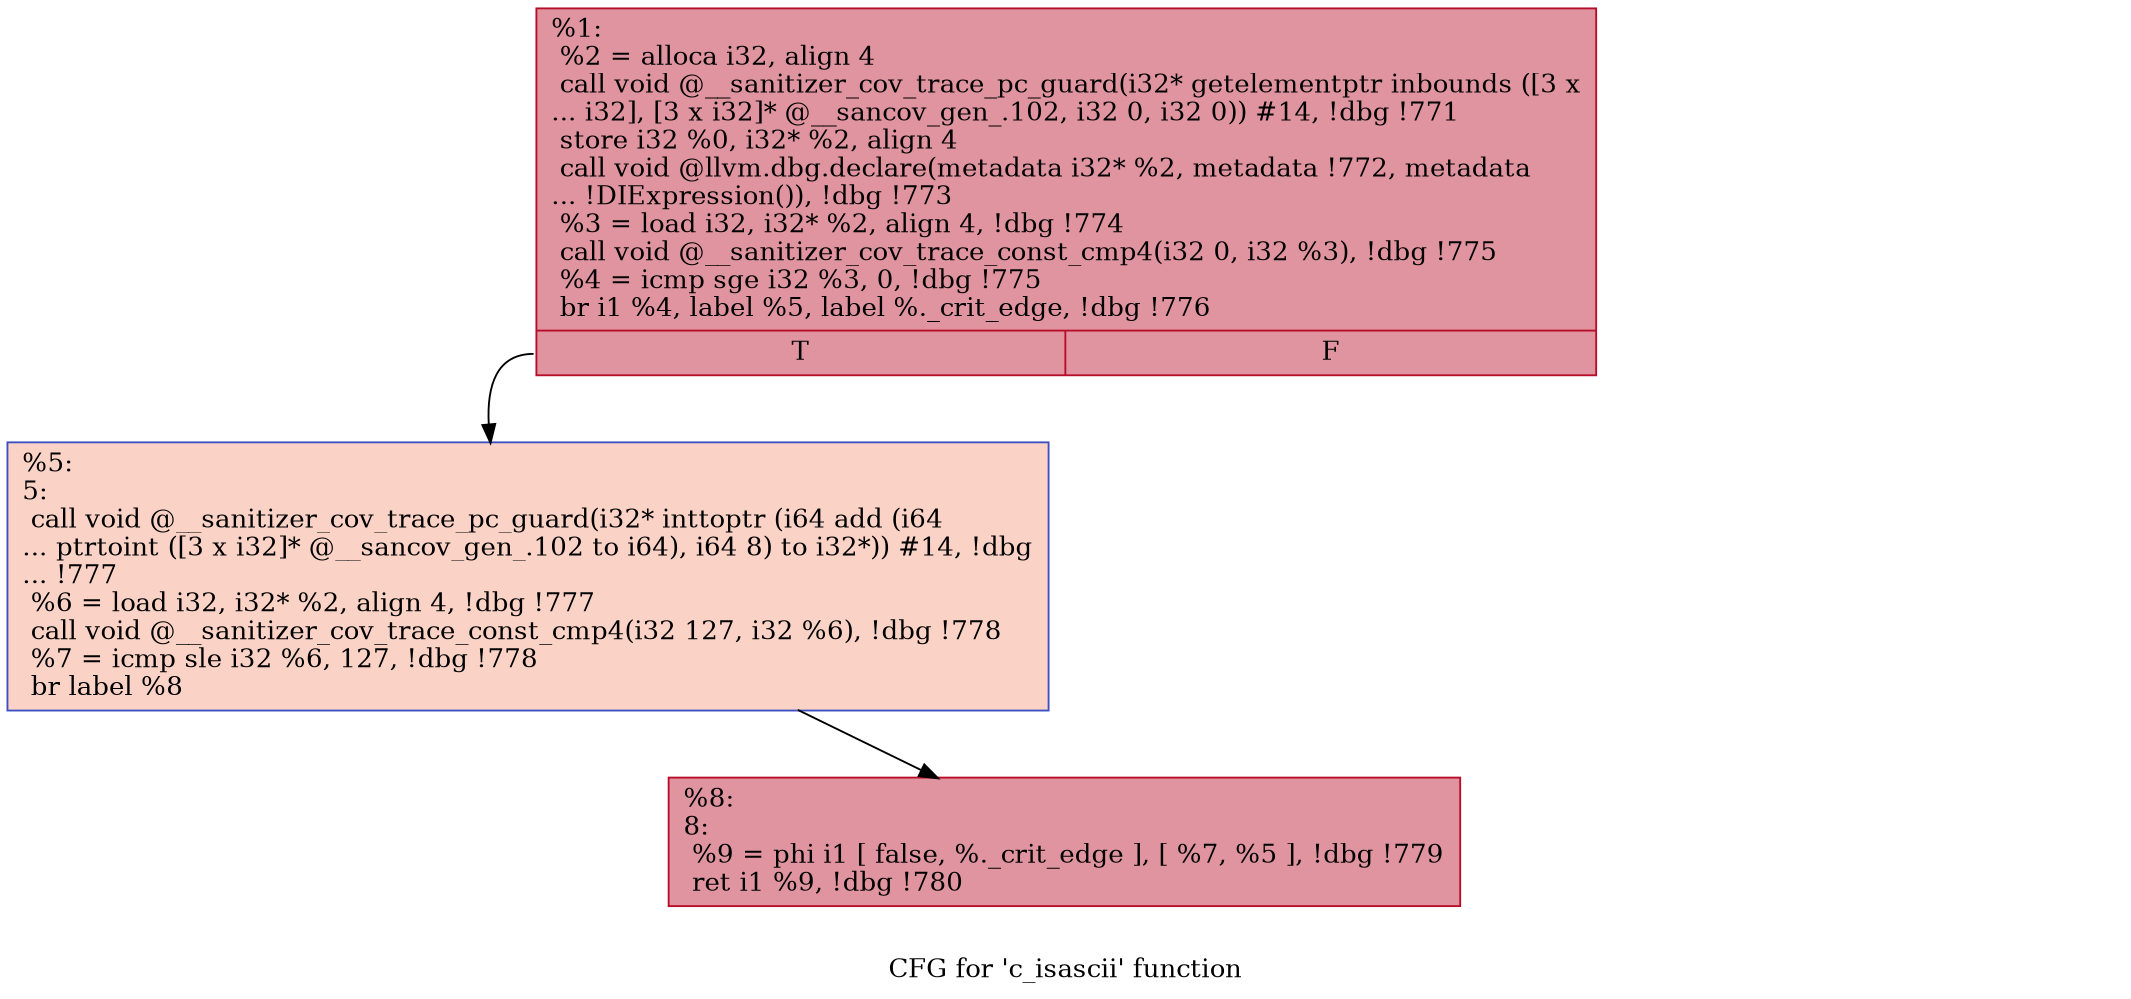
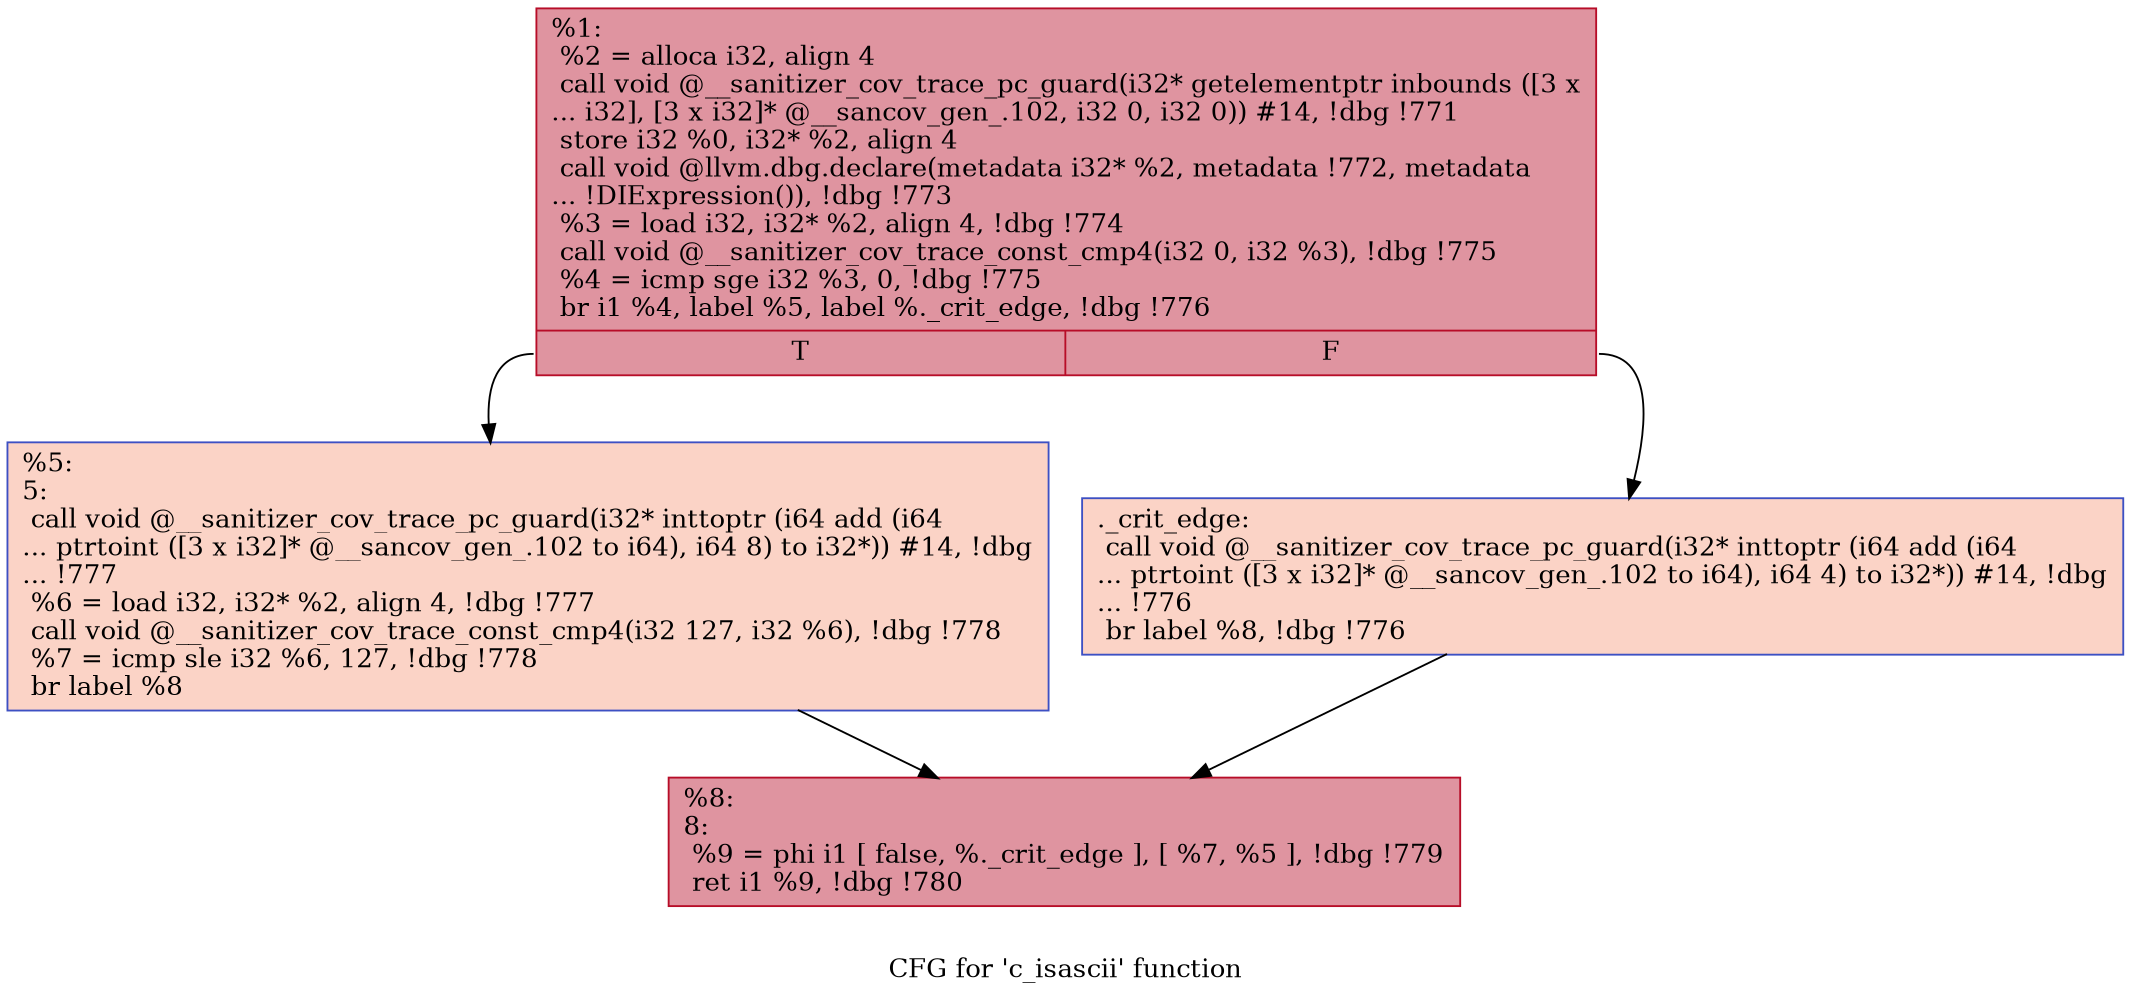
none -> (1603, 576)
